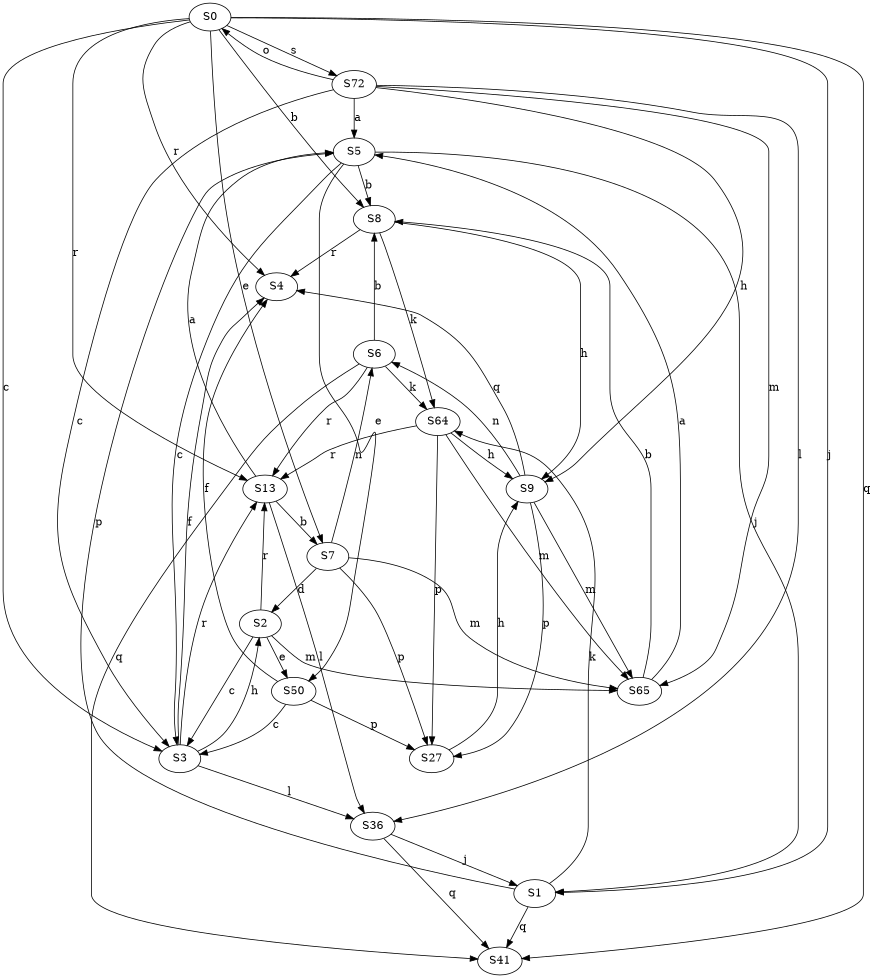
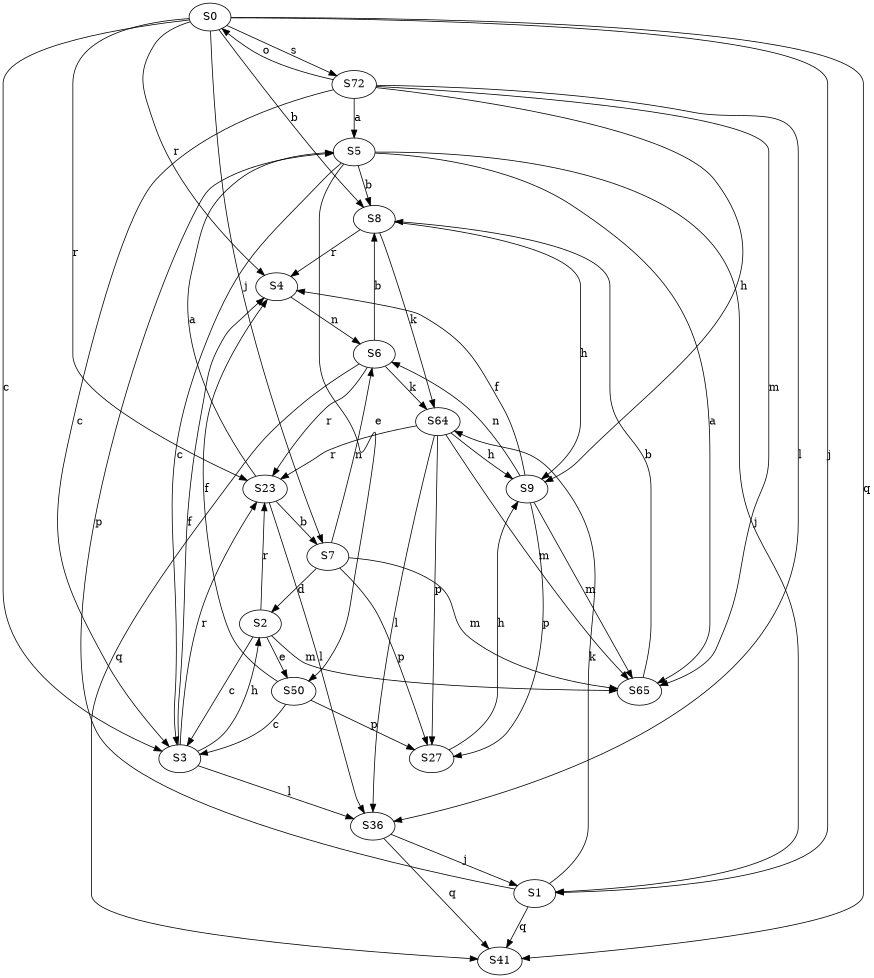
(246, 287) -> (246, 287)
none -> (325, 320)
(658, 342) -> (688, 326)
(497, 388) -> (497, 388)
(265, 489) -> (265, 489)
none -> (394, 618)
